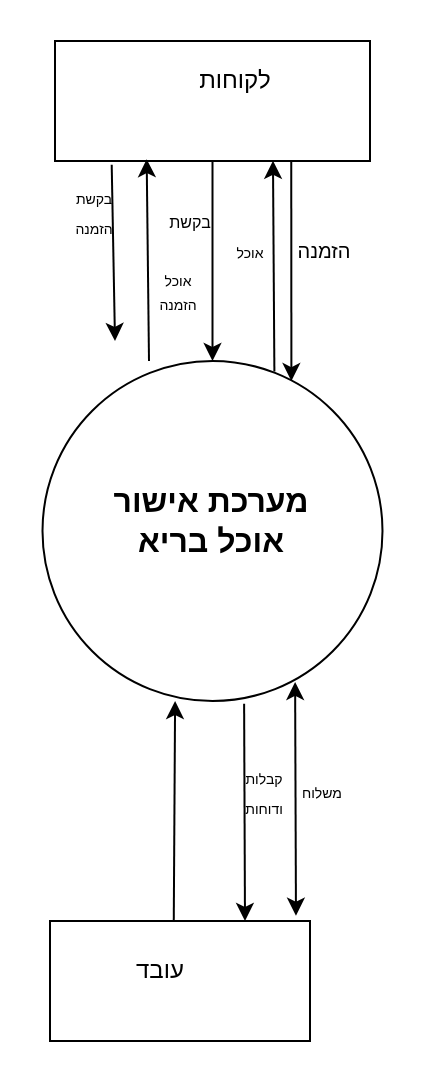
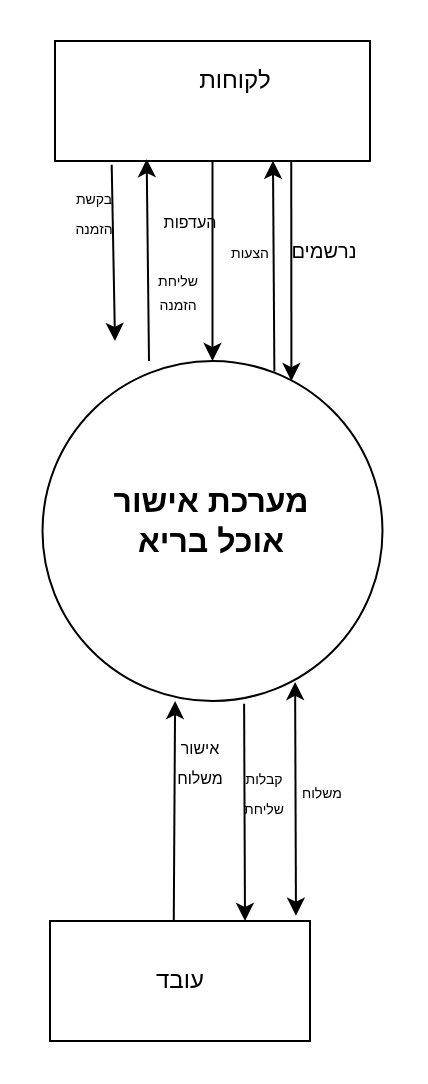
(191, 221) -> (191, 221)
(251, 251) -> (251, 251)
(325, 251) -> (325, 251)
(179, 291) -> (179, 291)
none -> (200, 761)
(265, 791) -> (265, 791)
(160, 971) -> (180, 981)
